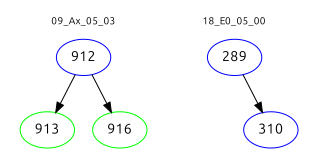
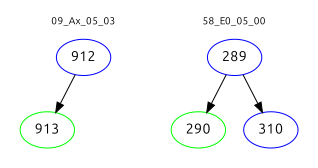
(235, 22) -> (235, 22)
(120, 130) -> none
none -> (198, 130)
